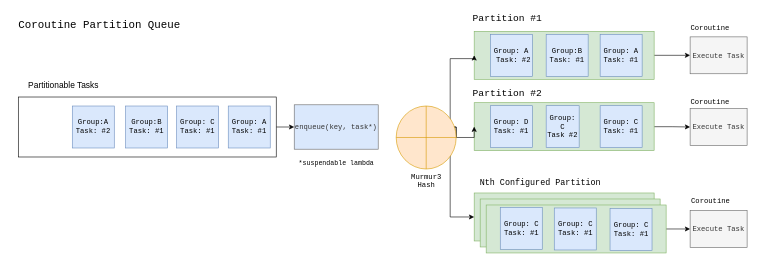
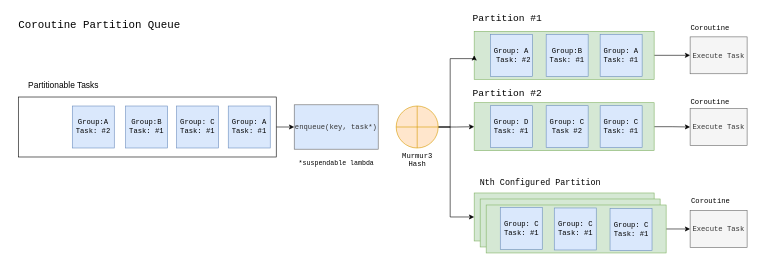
(563, 127) -> (567, 127)
(426, 137) -> (417, 127)
